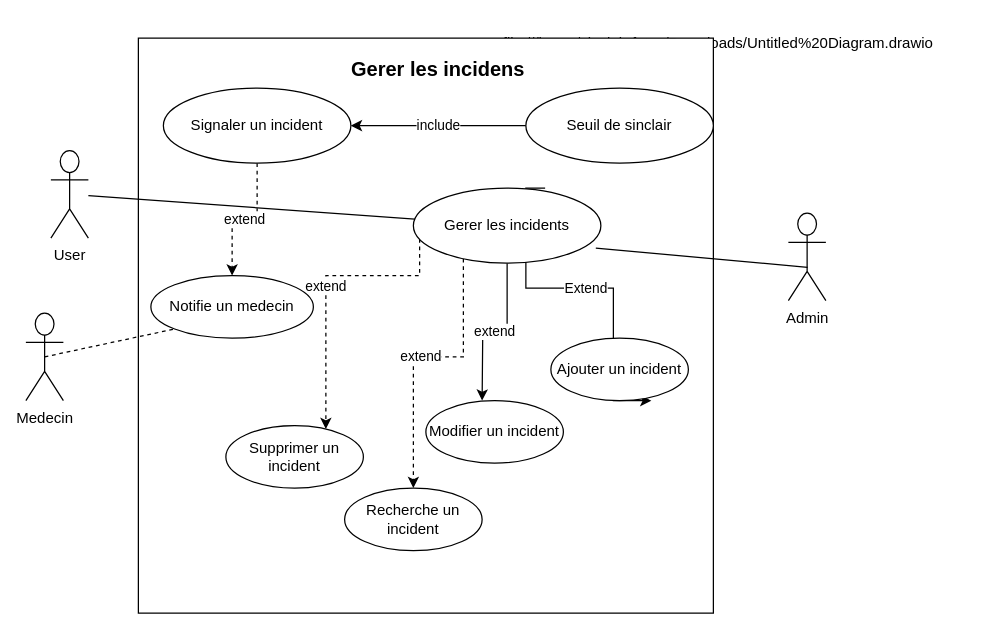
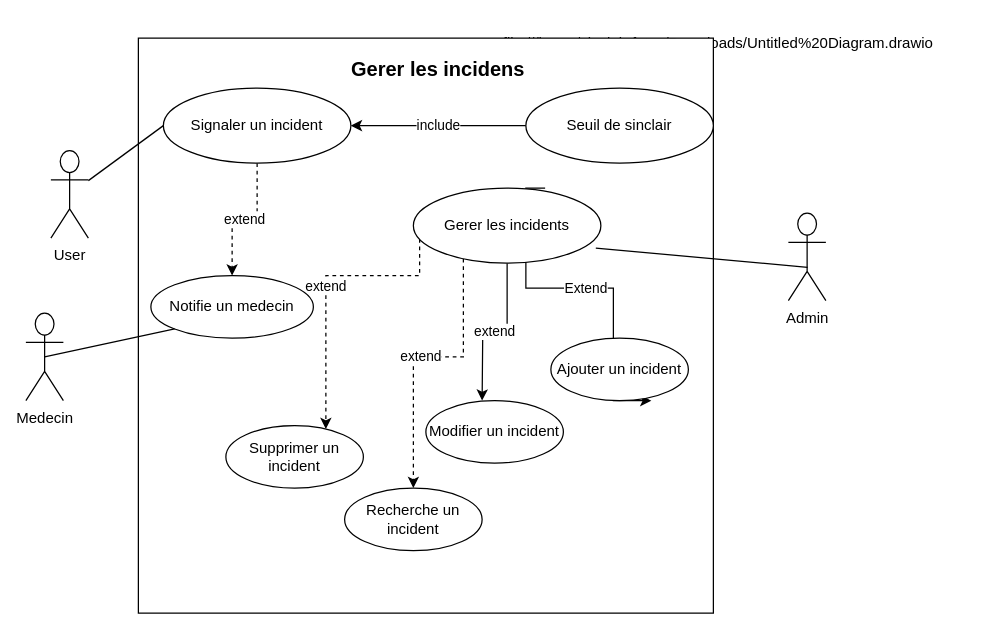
(251, 207) -> (126, 153)
(111, 343) -> (111, 343)
